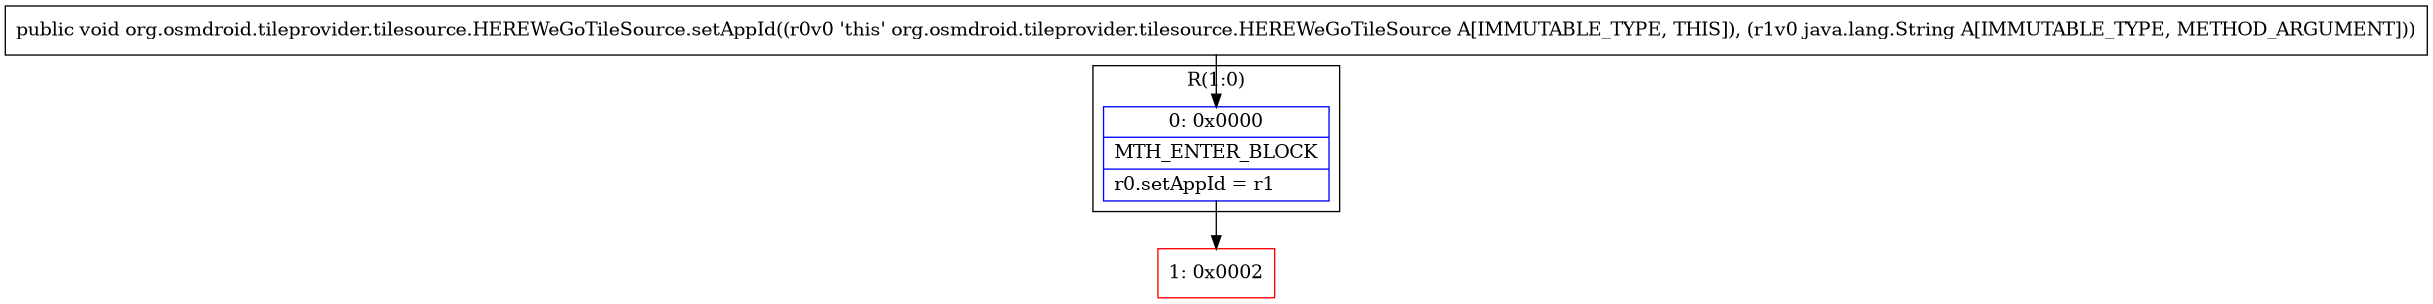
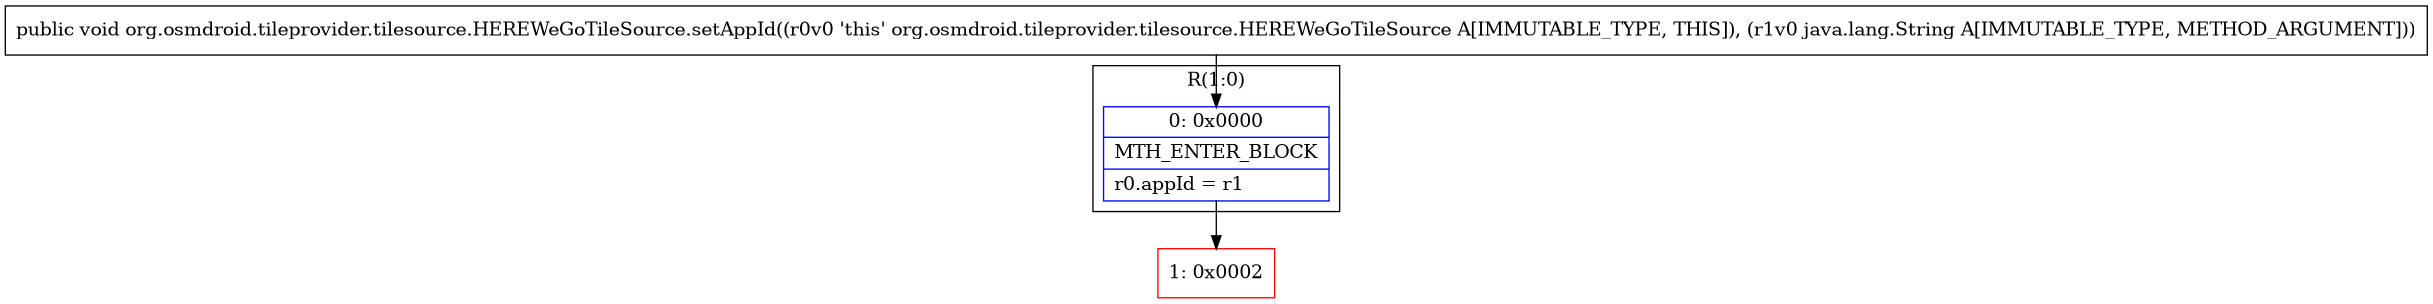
(1194, 184) -> (1179, 184)
